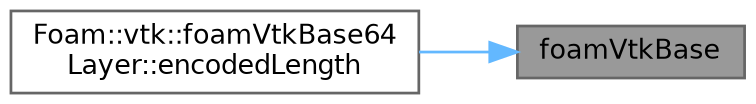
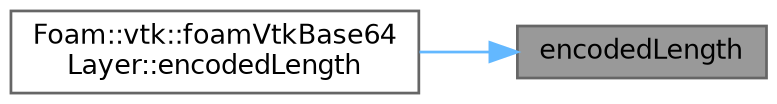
(631, 52) -> (642, 52)
